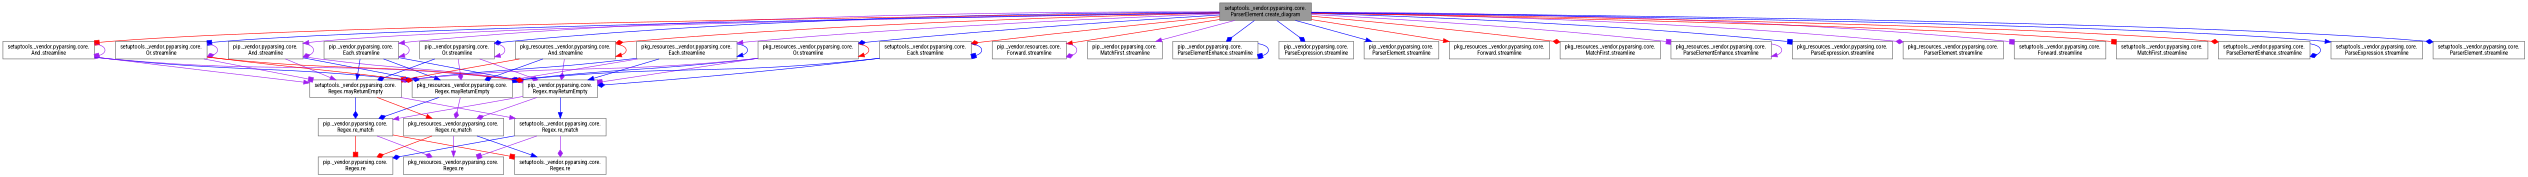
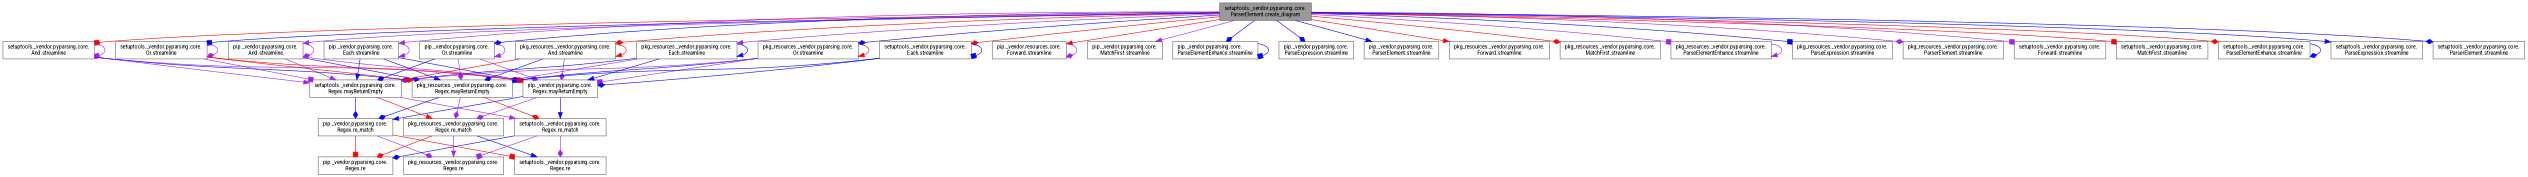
(568, 65) -> (568, 65)
(472, 67) -> (472, 67)
none -> (503, 105)
(470, 106) -> (470, 106)
